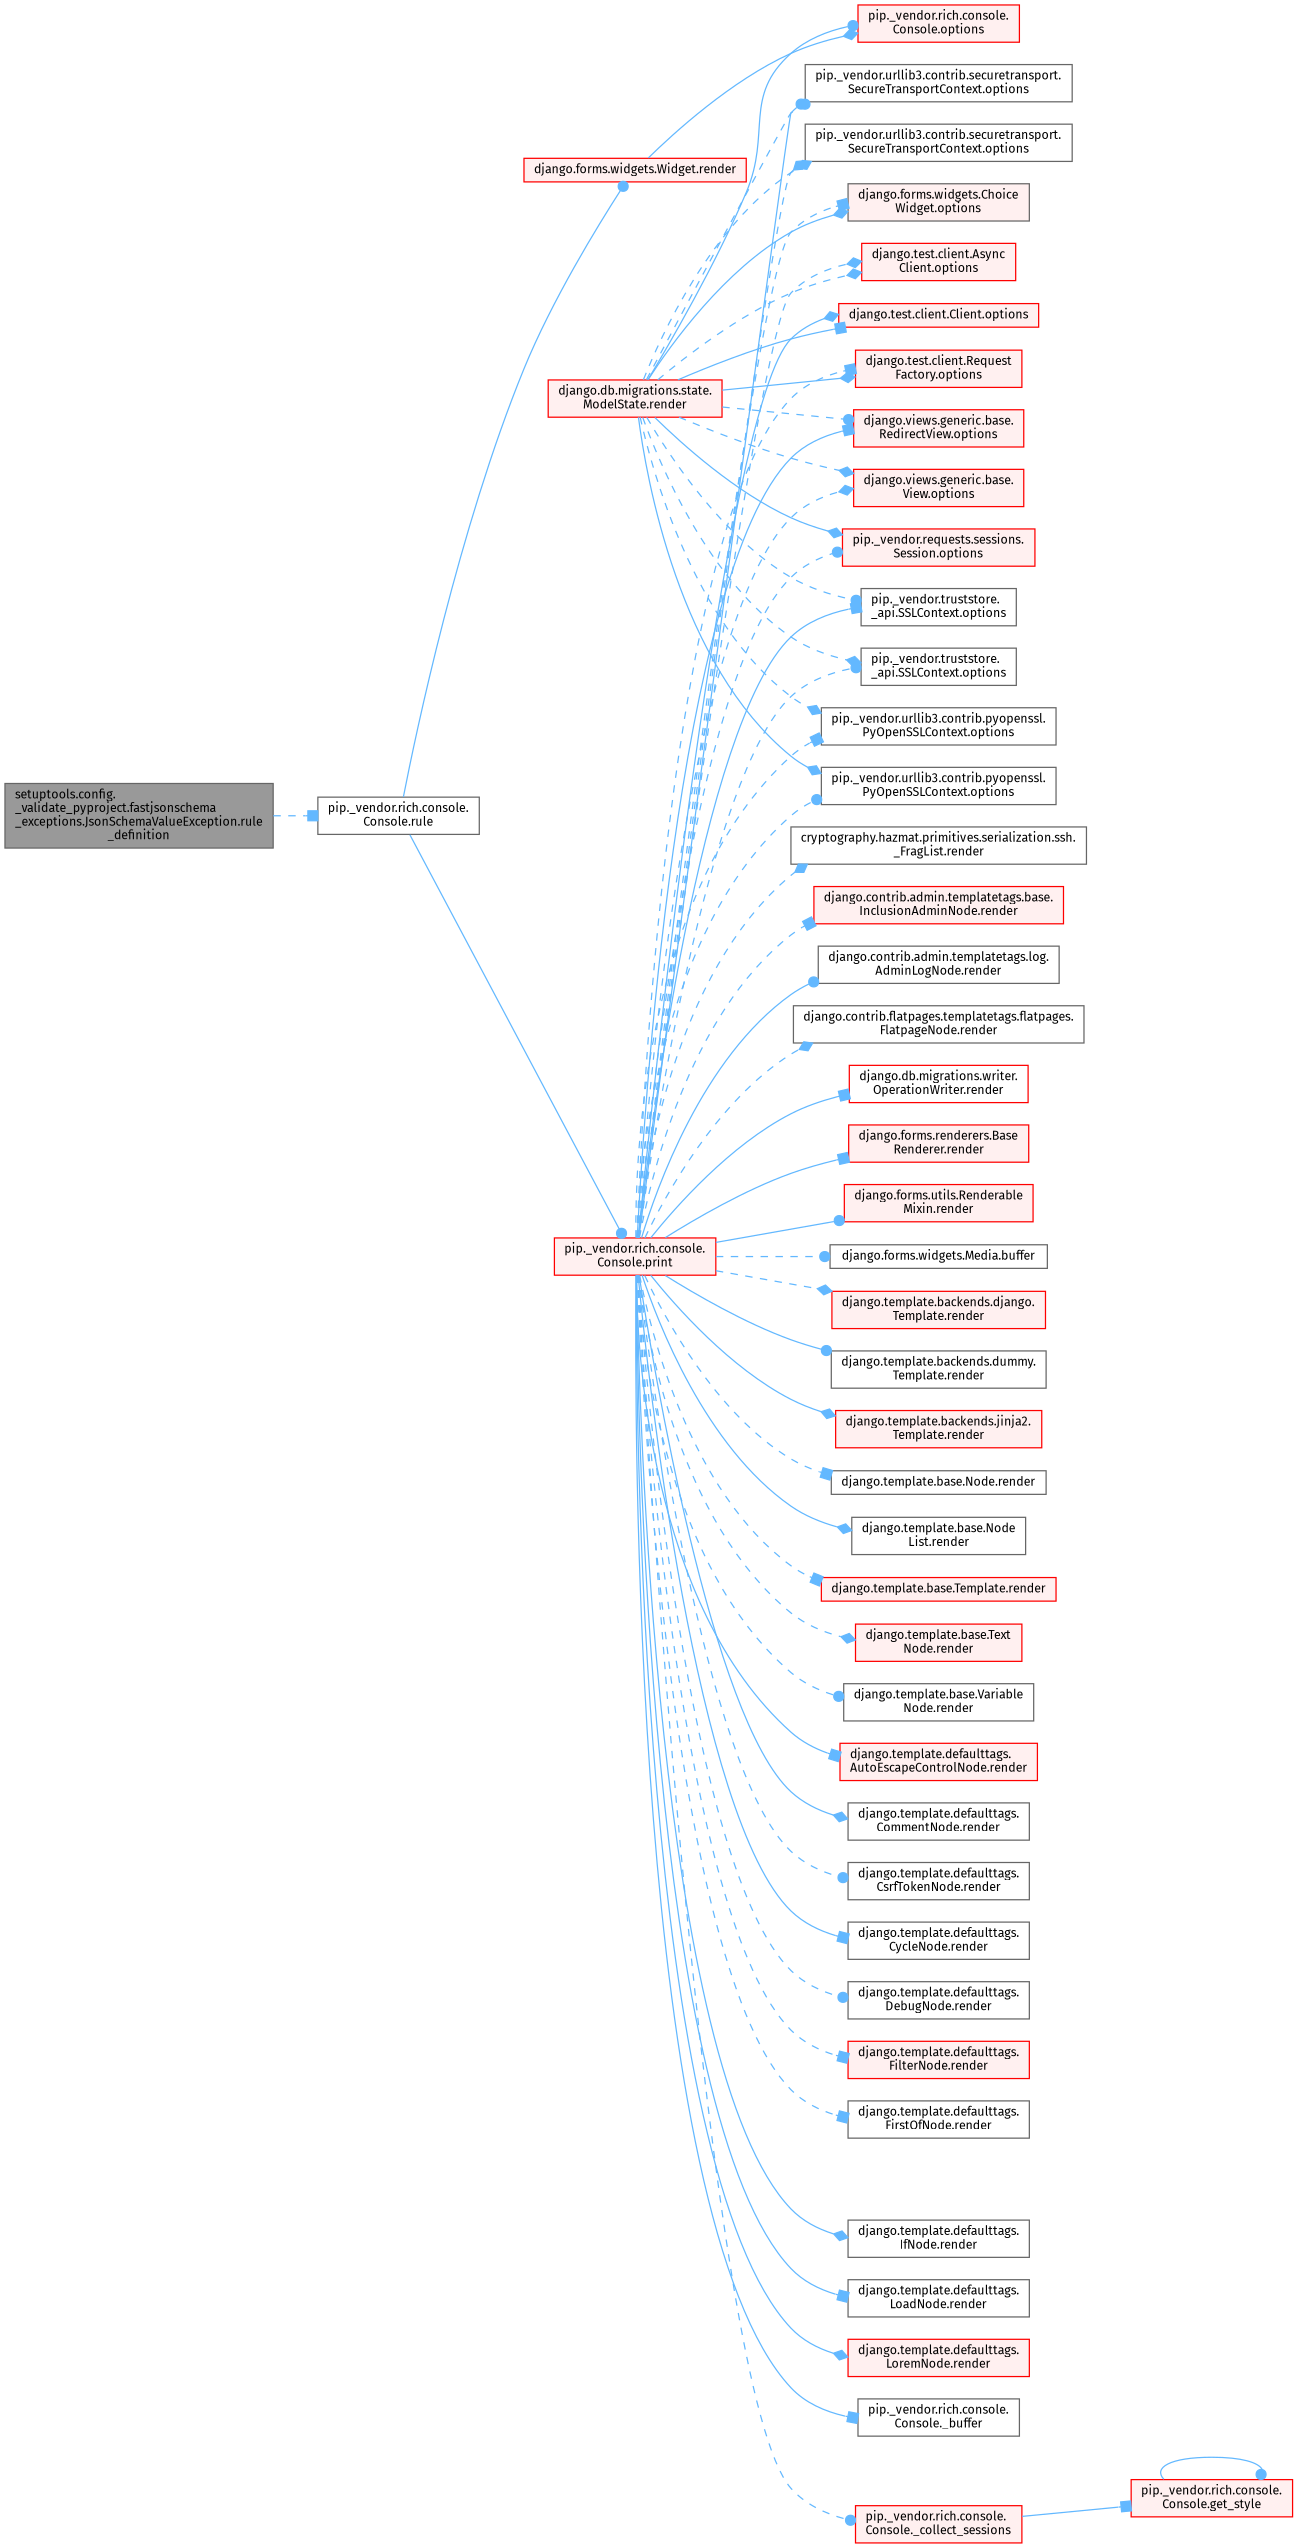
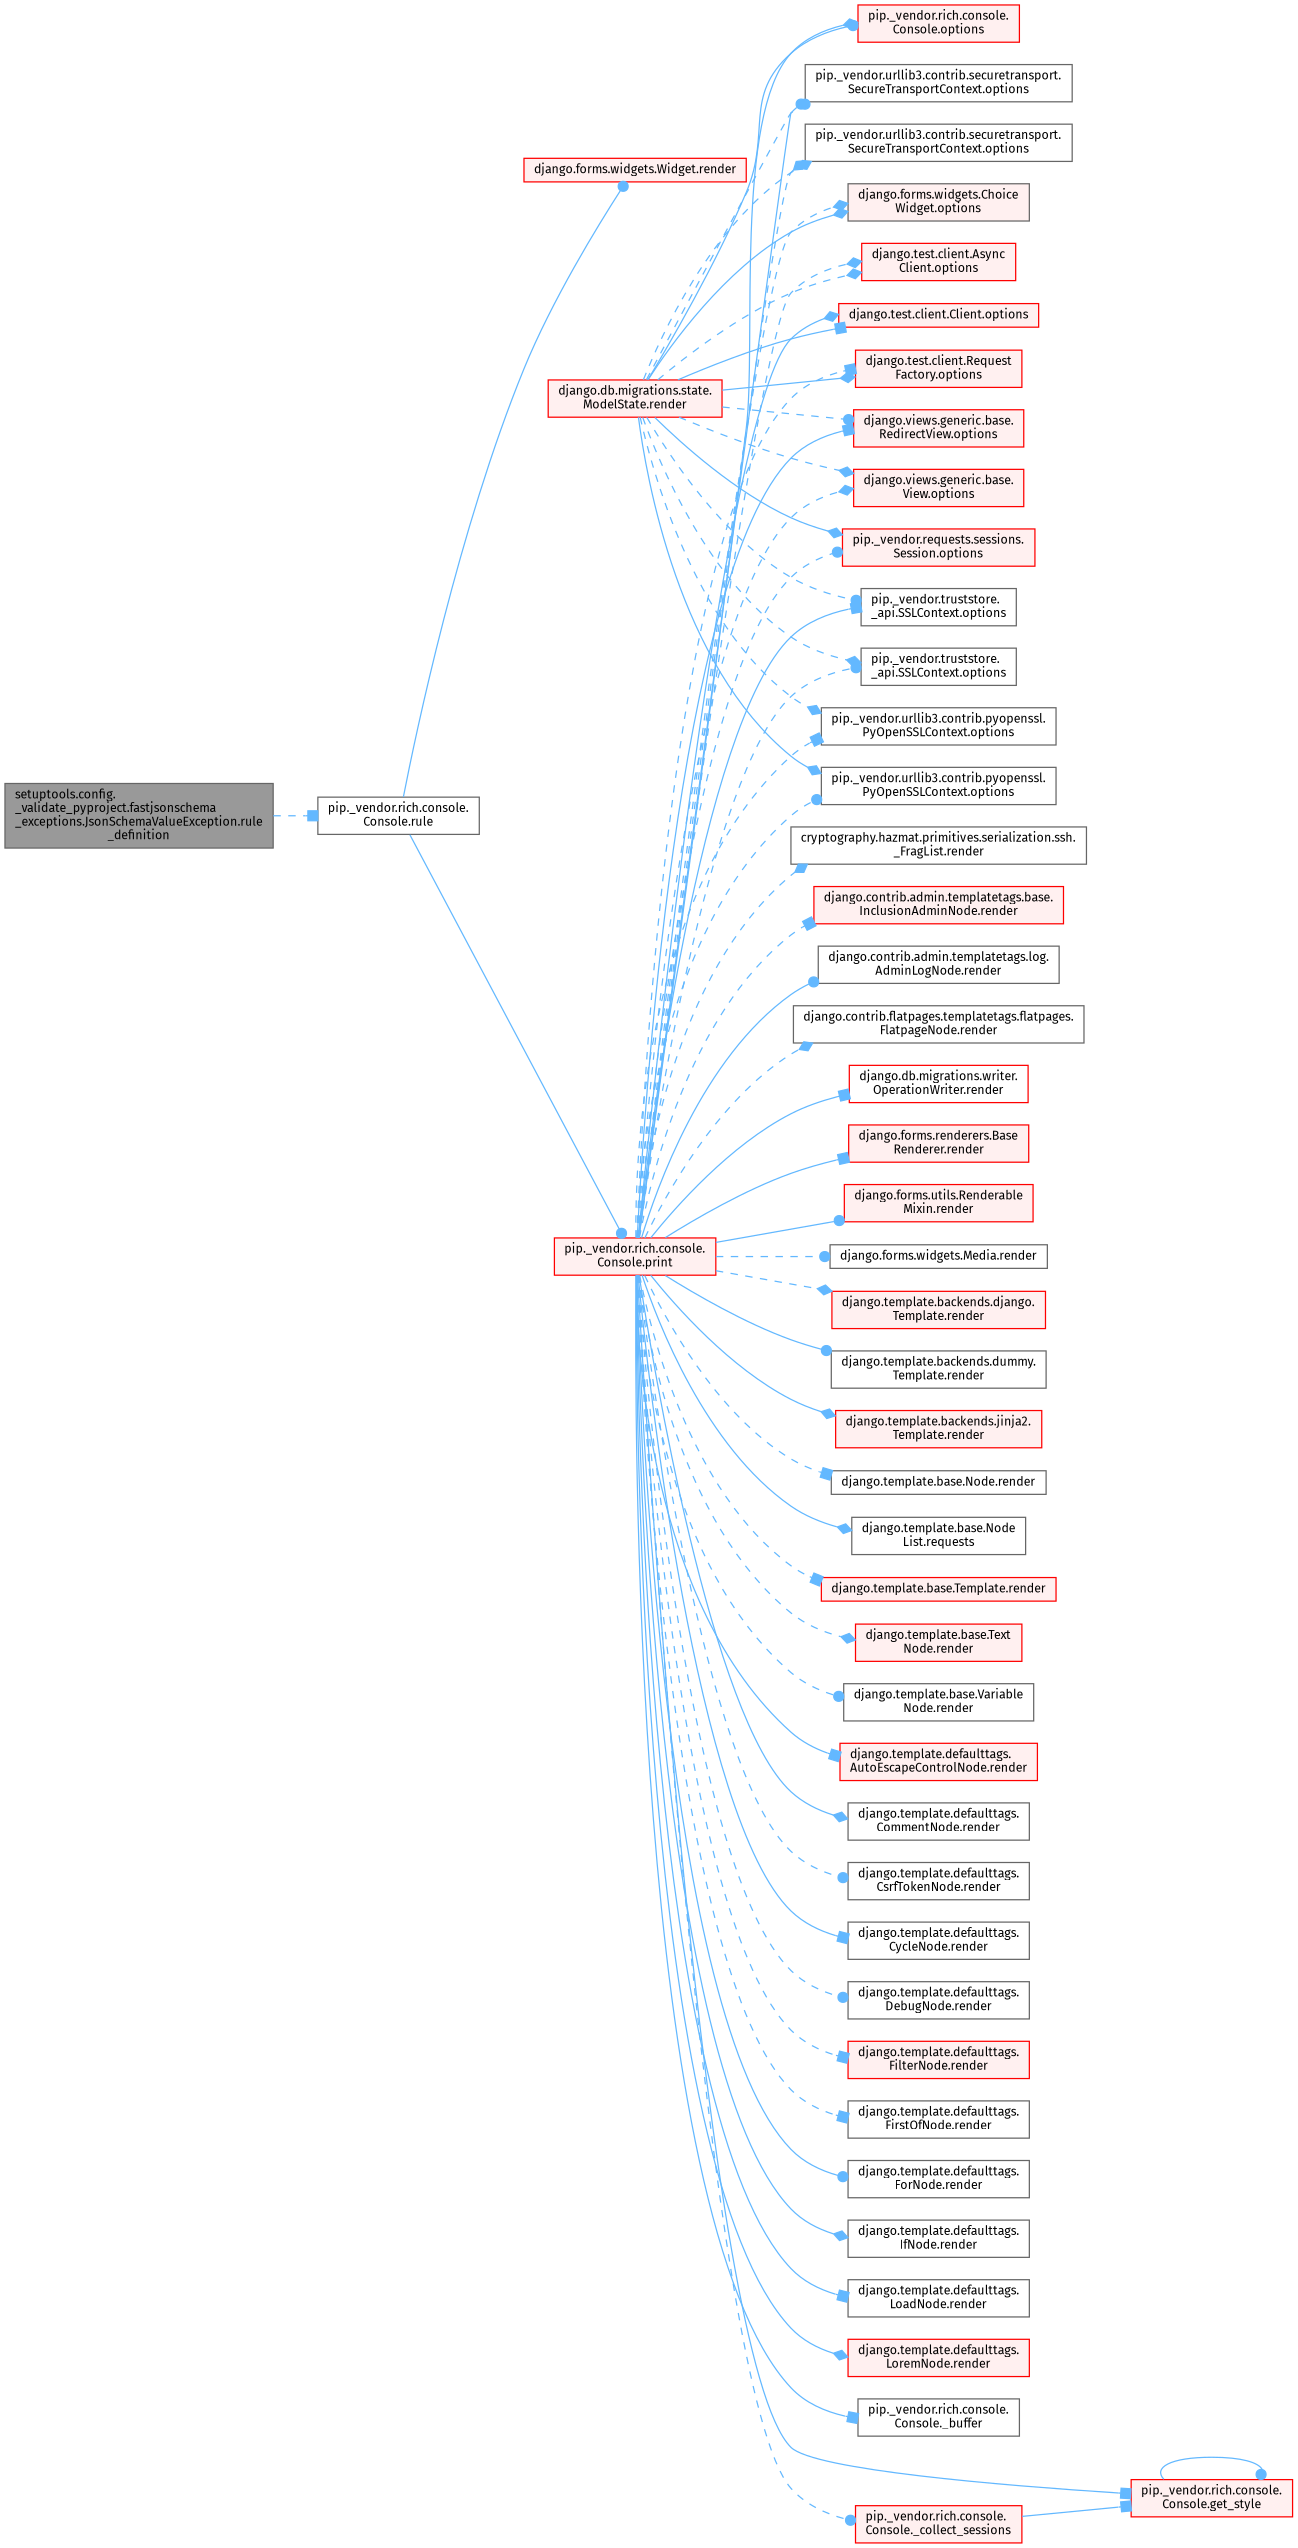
(738, 84) -> (750, 333)
(706, 708) -> (706, 708)
(939, 1257) -> (939, 1257)
(939, 1536) -> (939, 1536)
none -> (939, 2179)
none -> (771, 2404)
